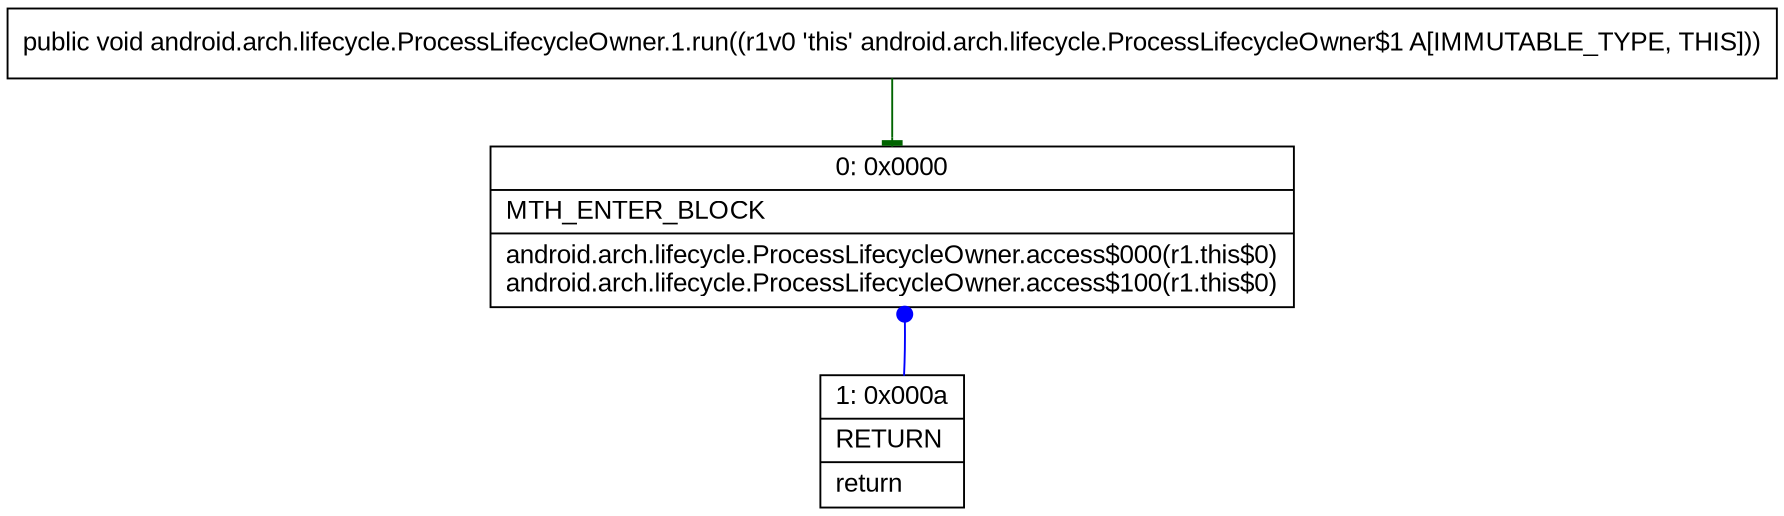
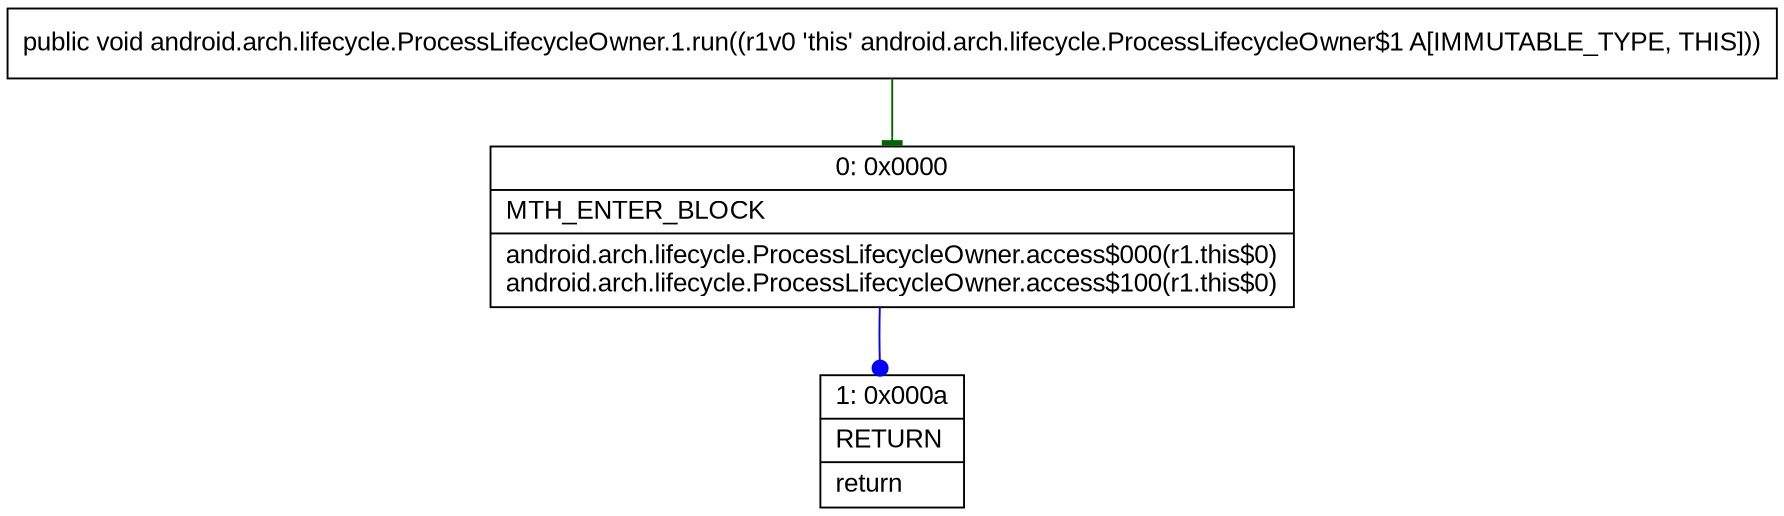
(905, 349) -> (879, 334)
